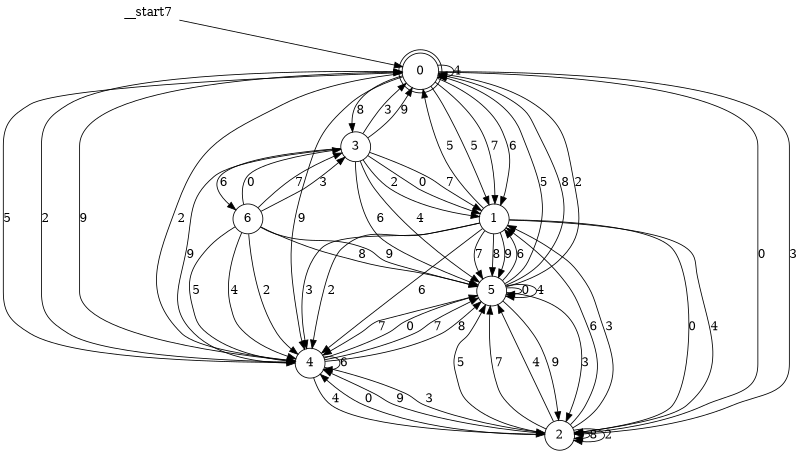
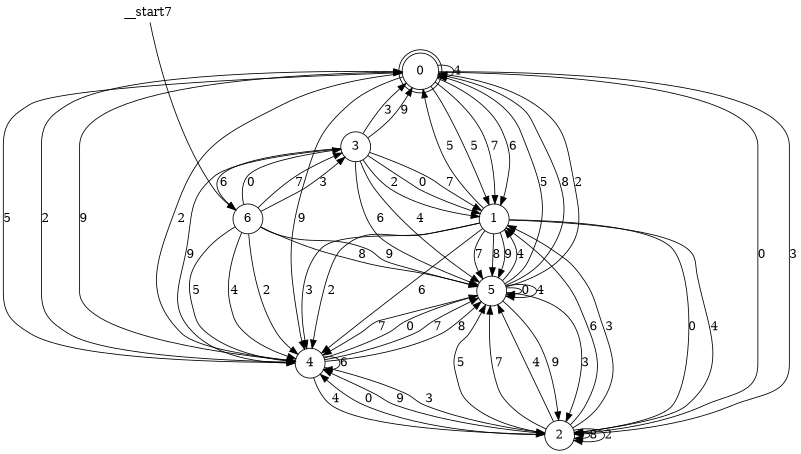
(287, 43) -> (178, 119)
(356, 105) -> none
(521, 255) -> (521, 255)
